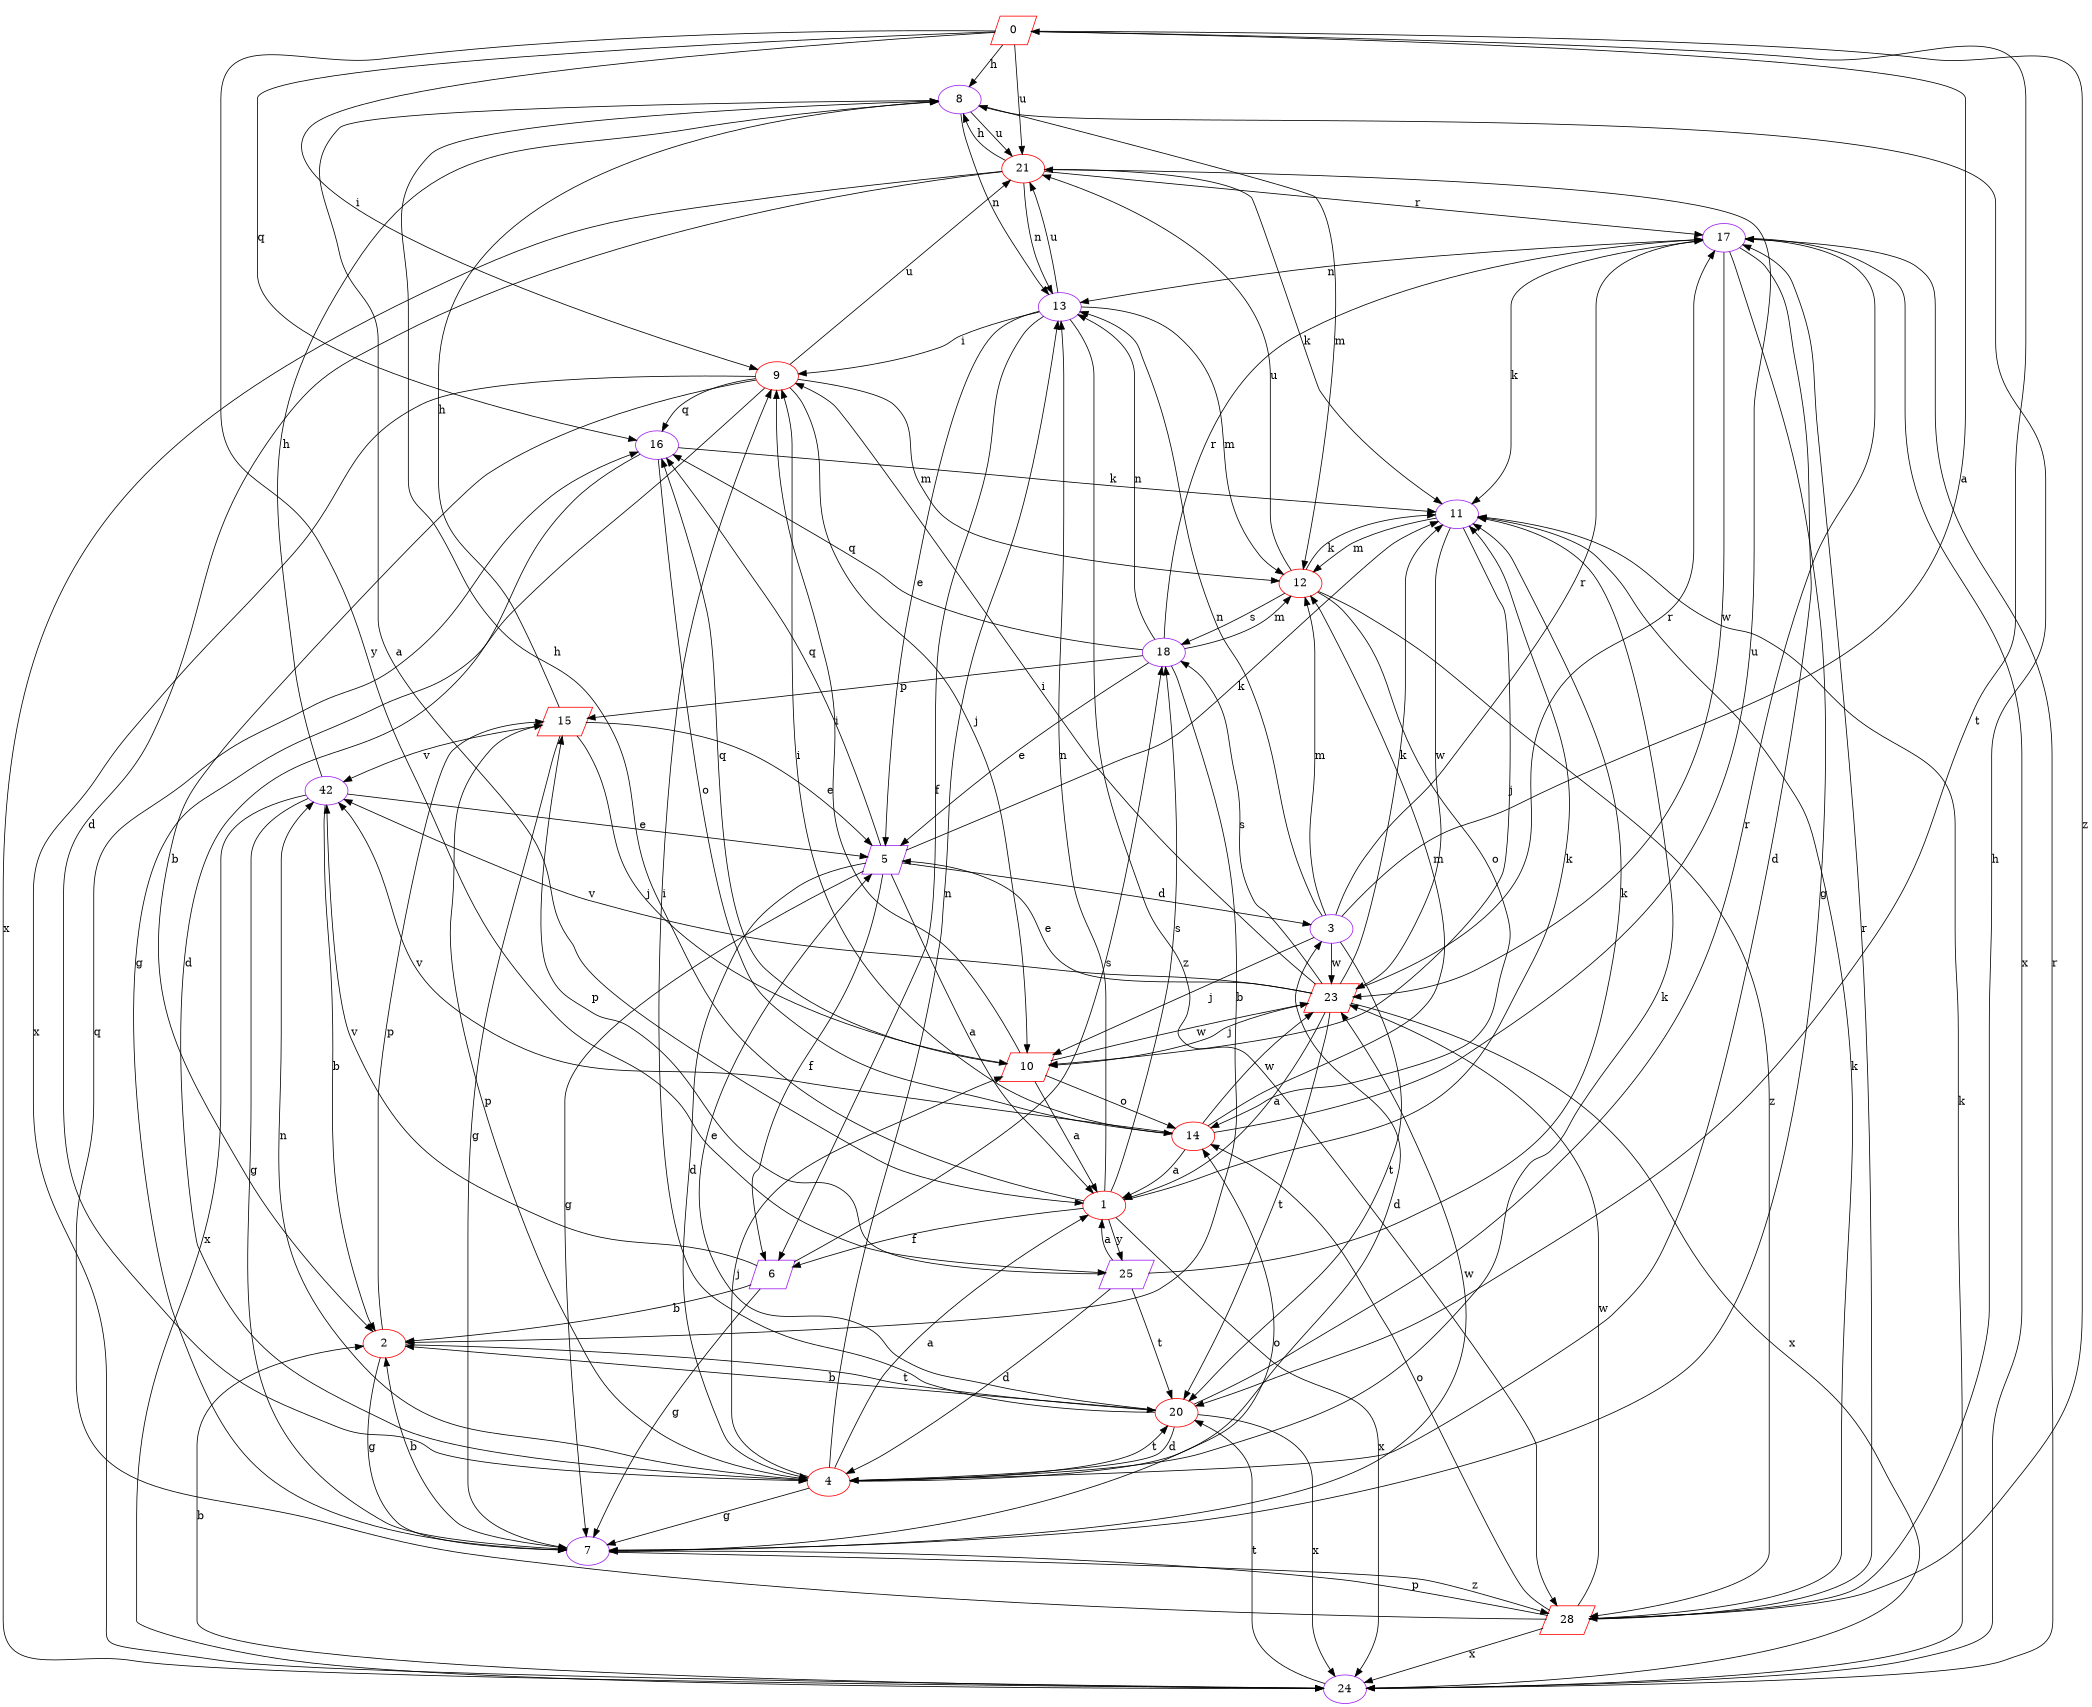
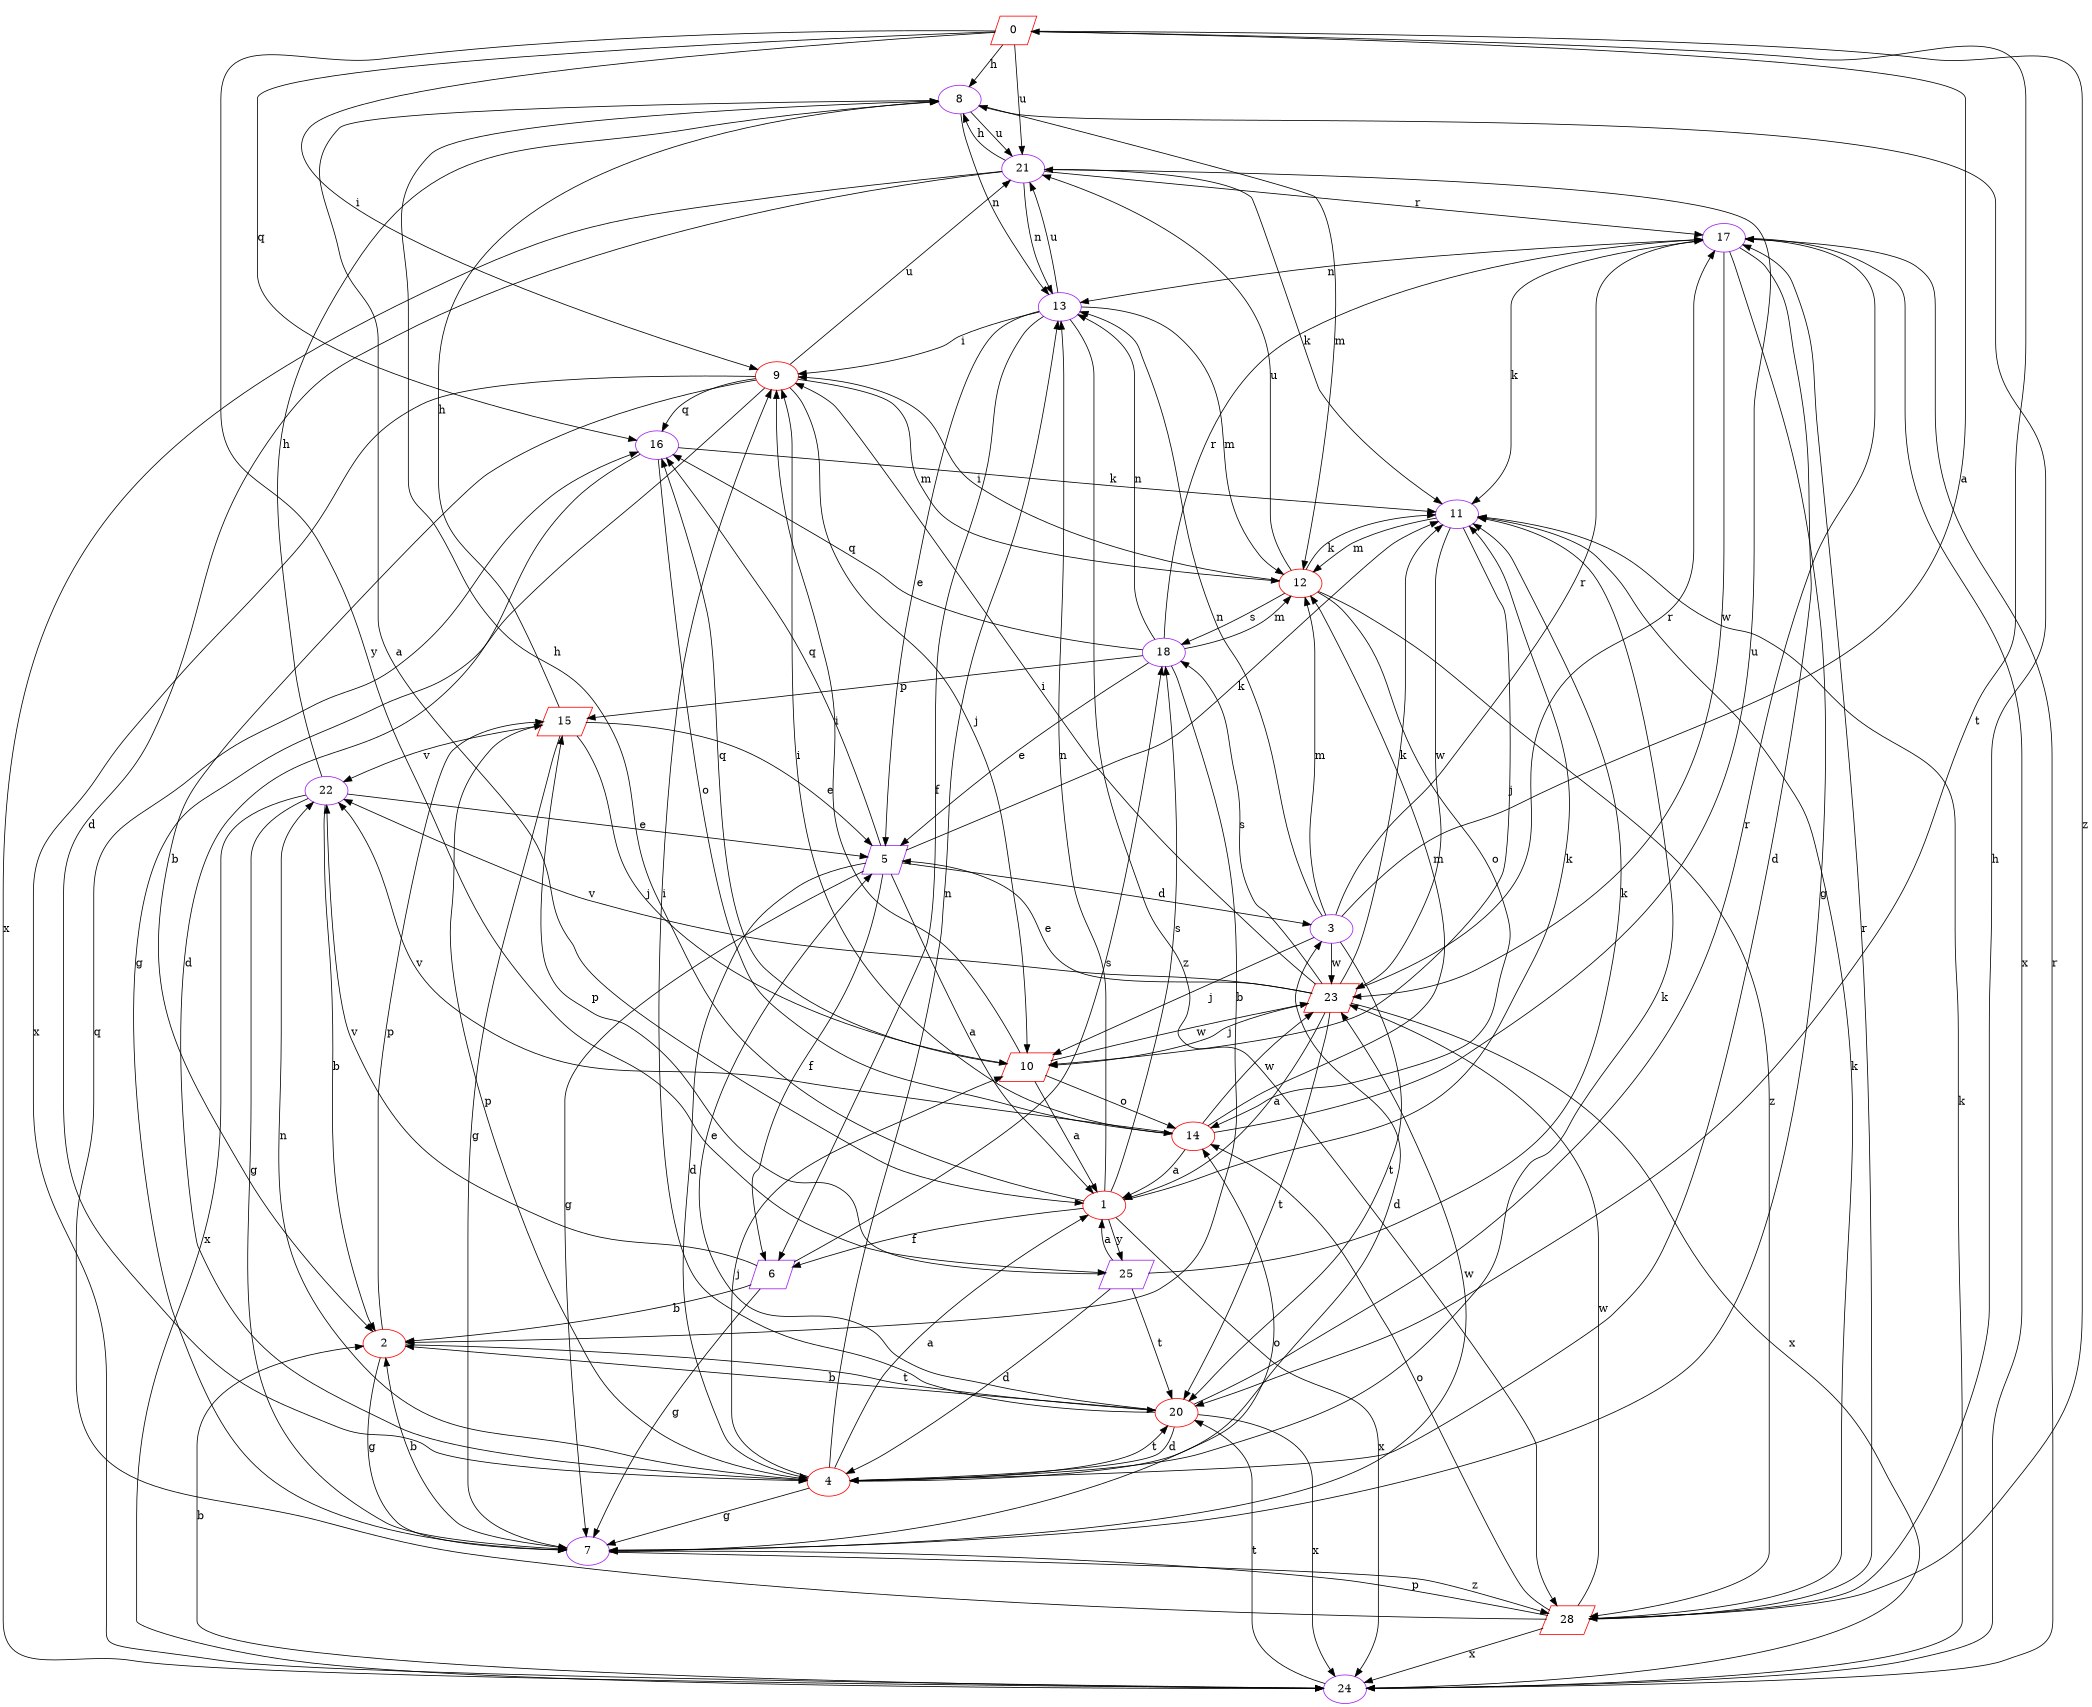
(1023, 169) -> (1023, 169)
none -> (1035, 517)
(327, 791) -> (327, 791)
